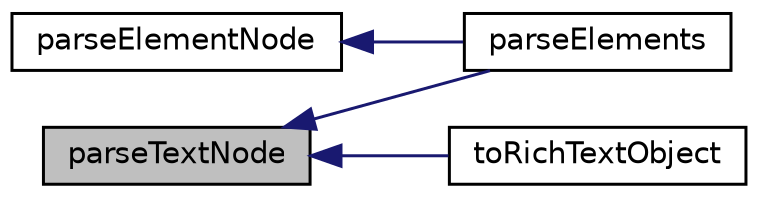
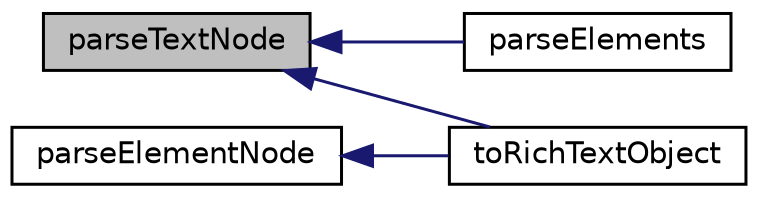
(418, 42) -> (411, 156)
